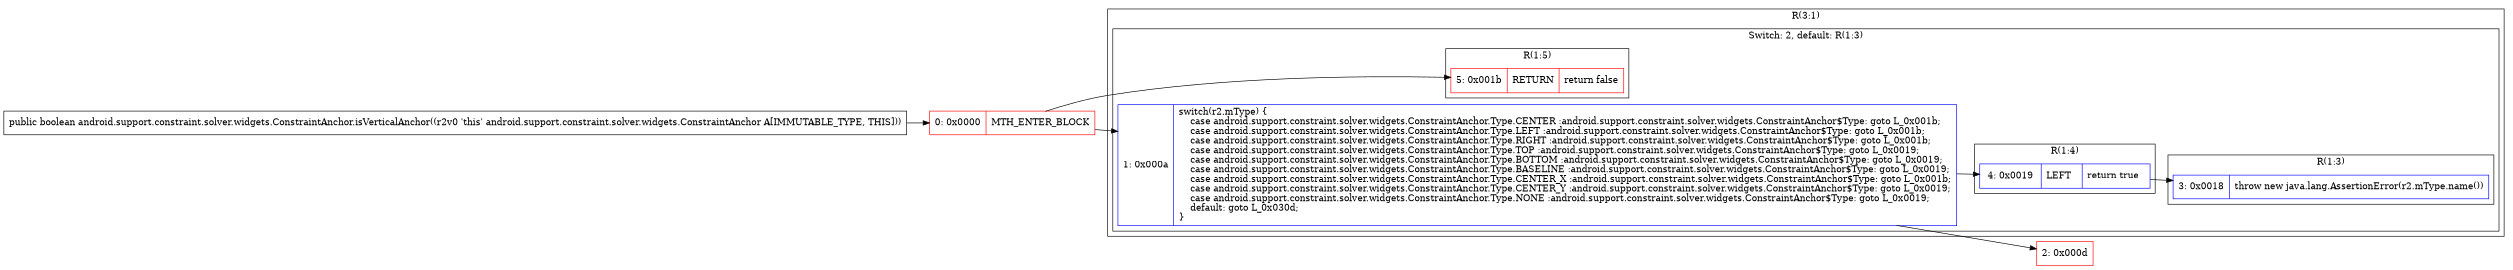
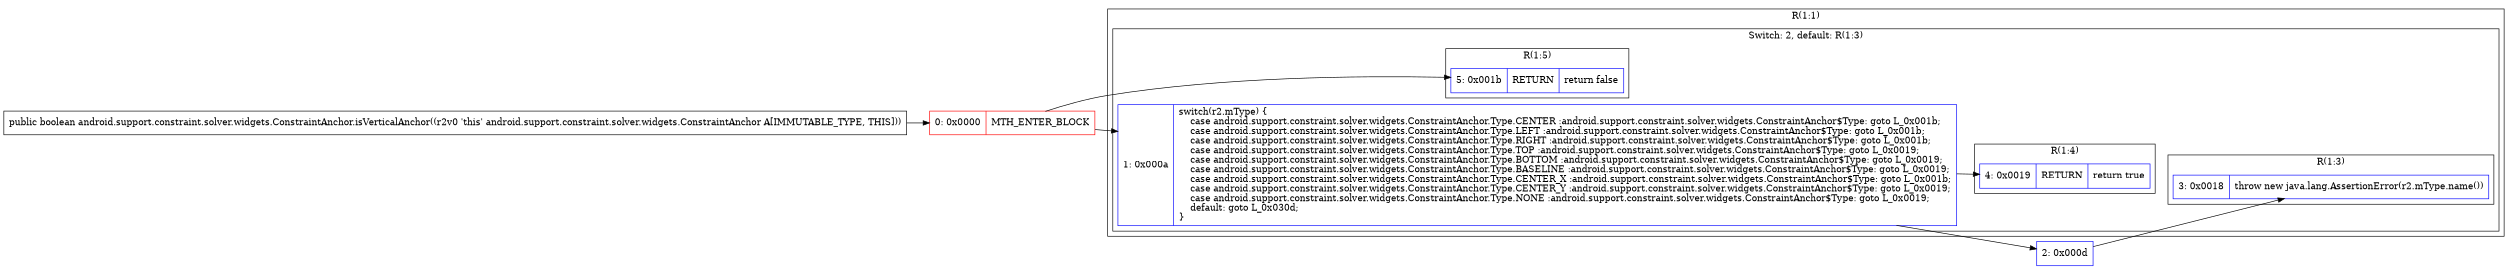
(1806, 16) -> (1806, 16)
(1537, 81) -> (1537, 81)
(2059, 176) -> (2062, 176)
(2159, 180) -> (2186, 223)
(2065, 254) -> (2065, 254)
